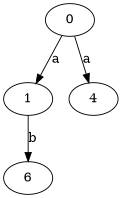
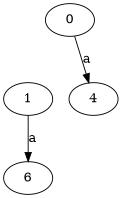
(51, 55) -> none
(33, 139) -> (33, 139)
